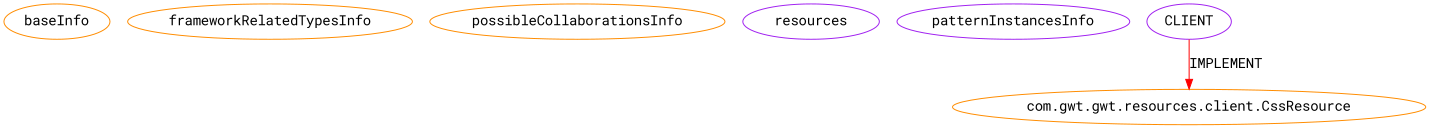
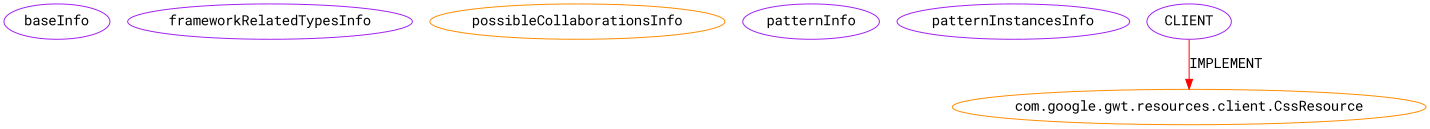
(57, 22) -> (57, 22)
(270, 22) -> (270, 22)
(811, 22) -> (811, 22)
(1189, 107) -> (1189, 107)
